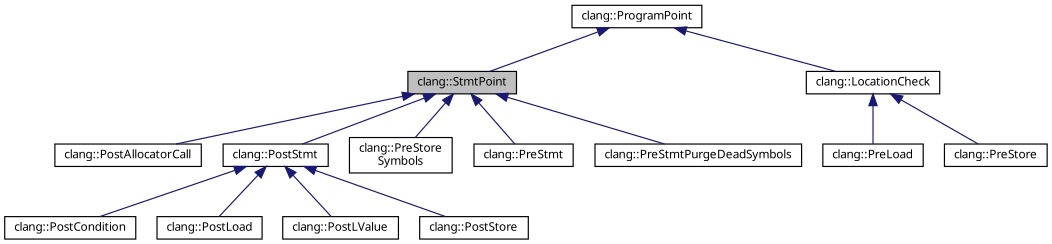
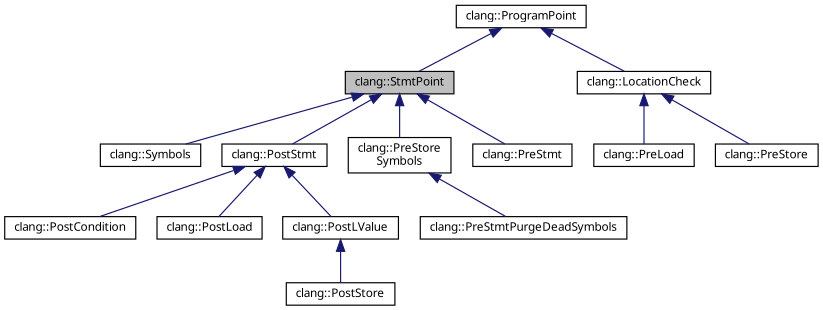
(586, 121) -> (473, 198)
(128, 155) -> (151, 155)
(381, 194) -> (341, 267)
